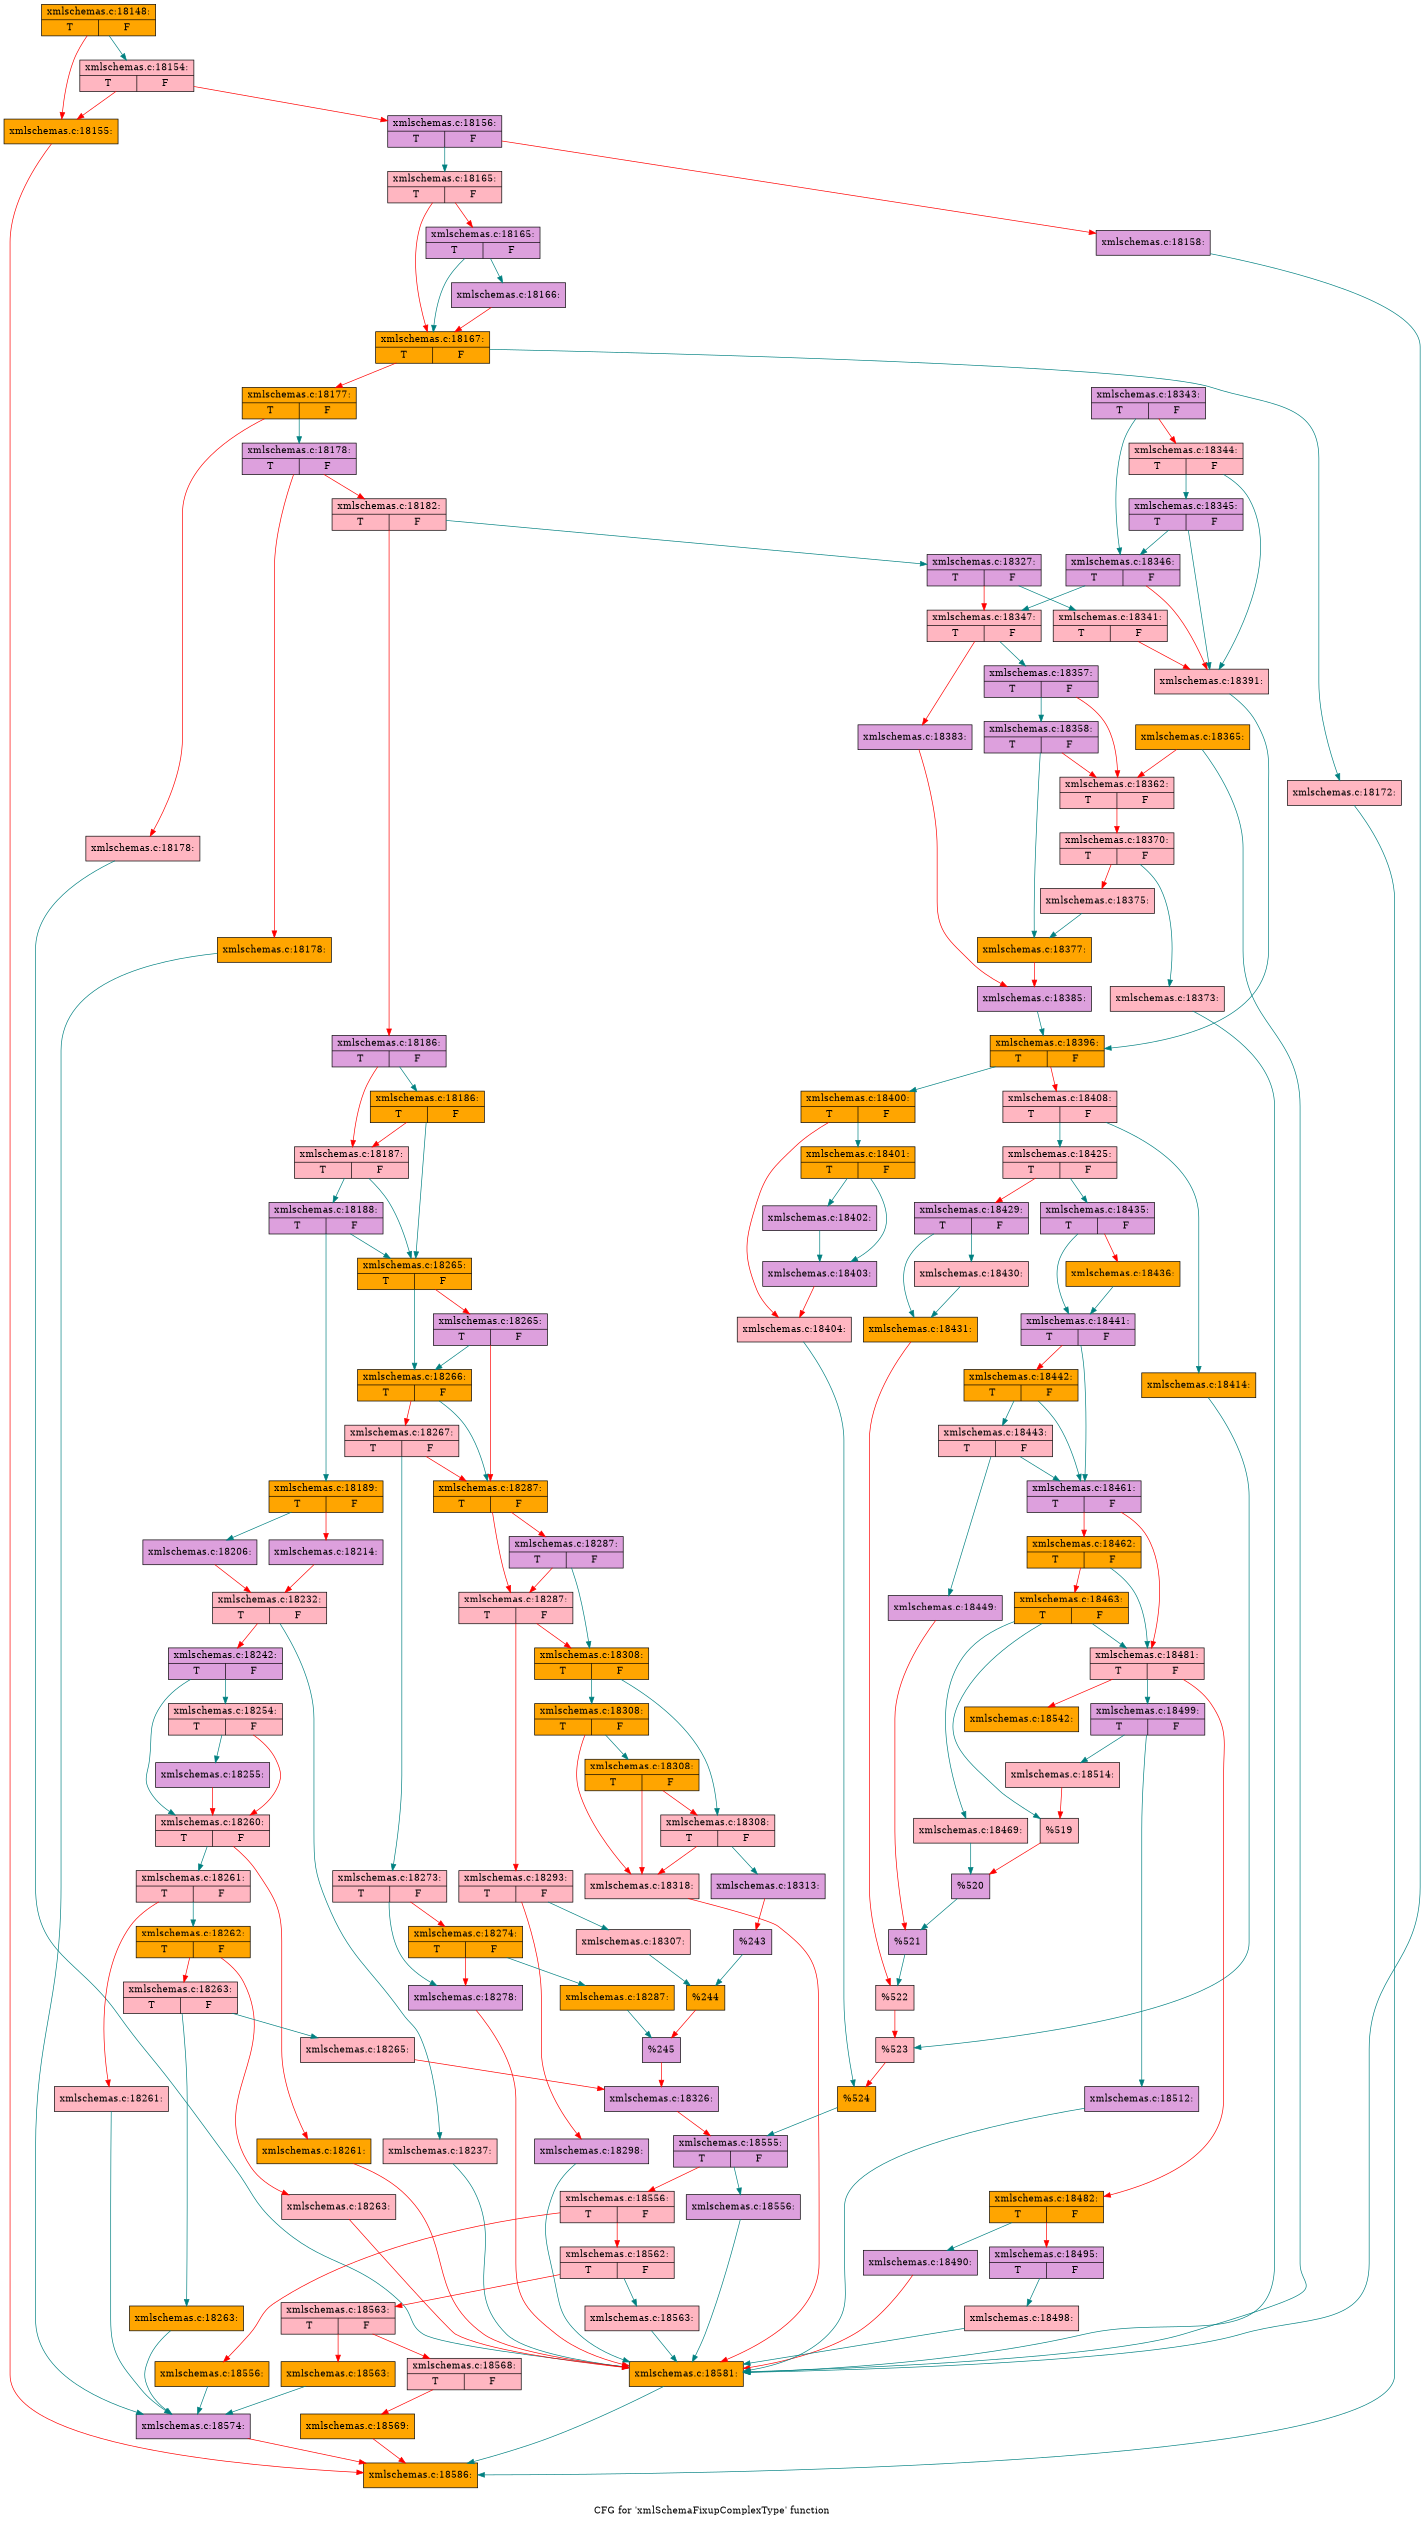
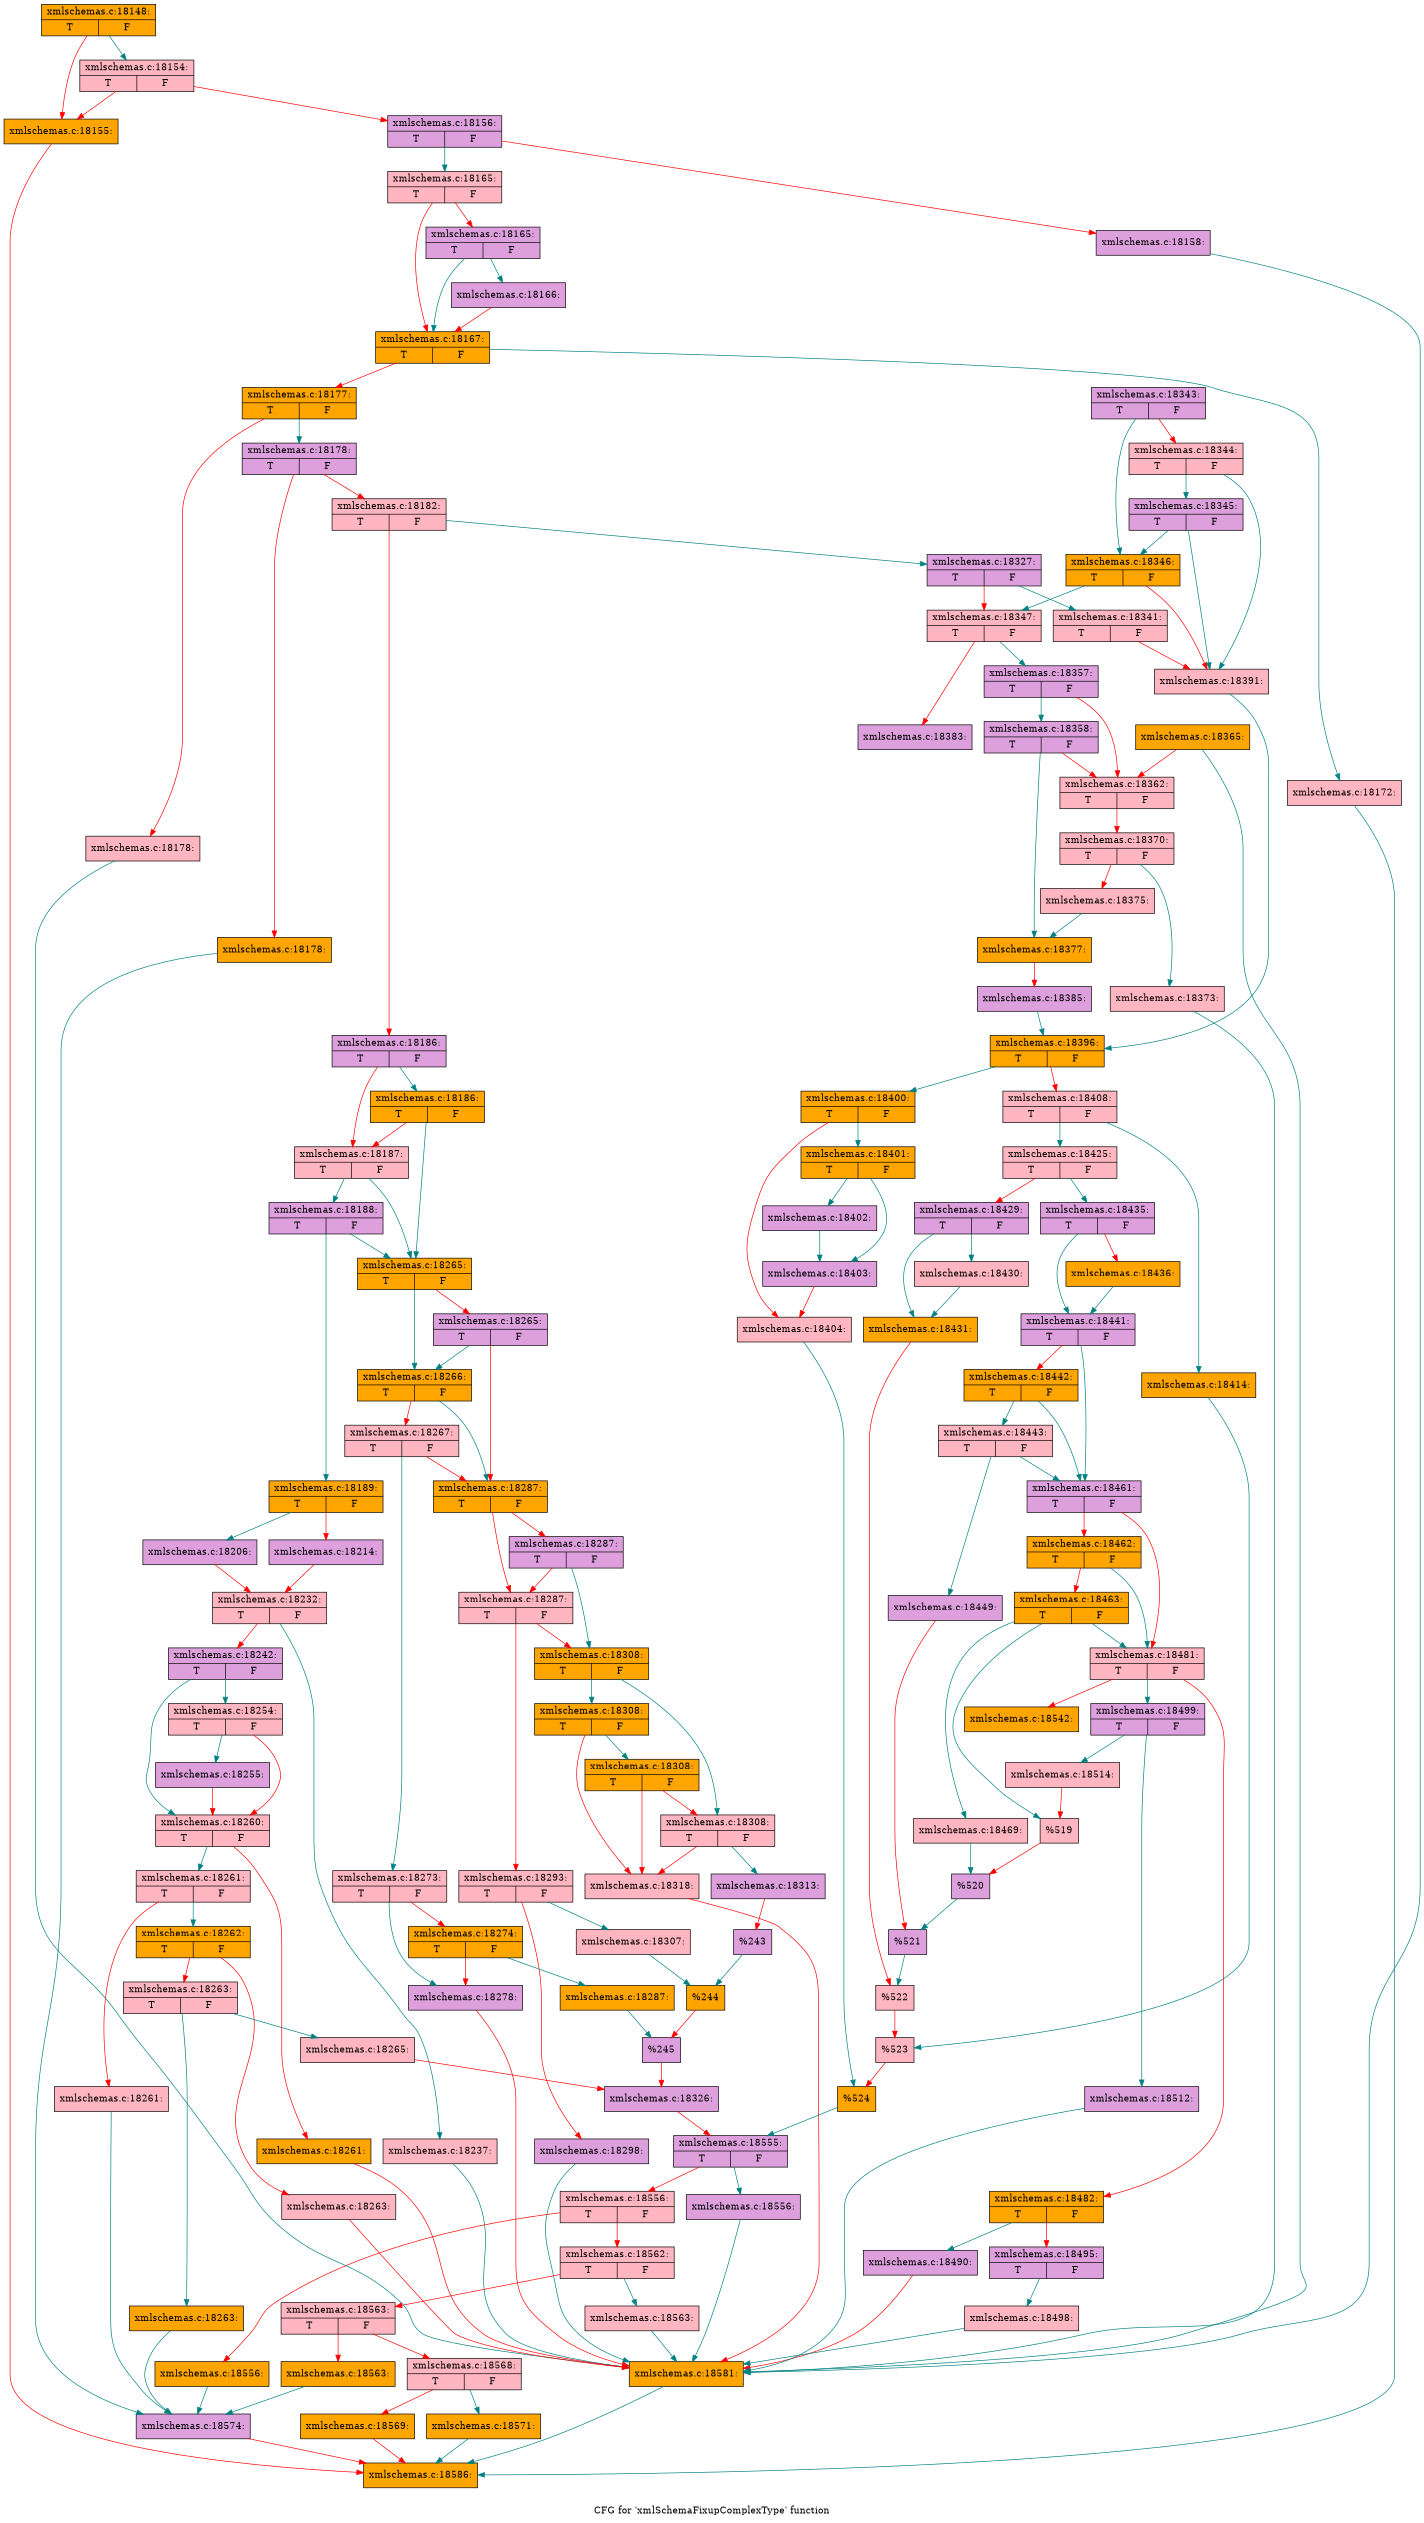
(1123, 570) -> (1123, 570)
(937, 879) -> none
none -> (484, 2426)
